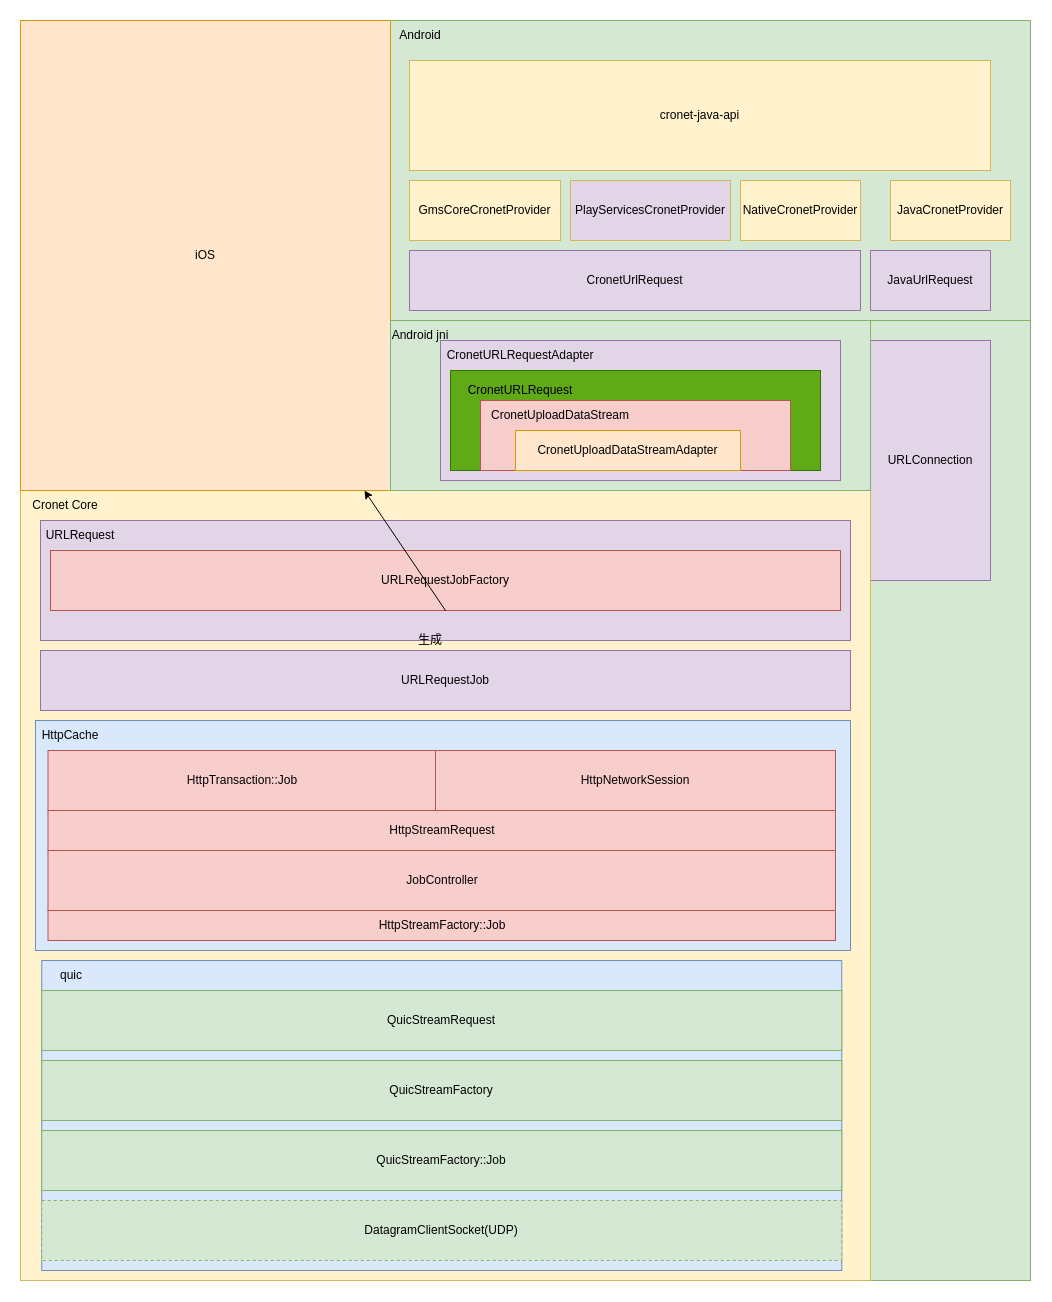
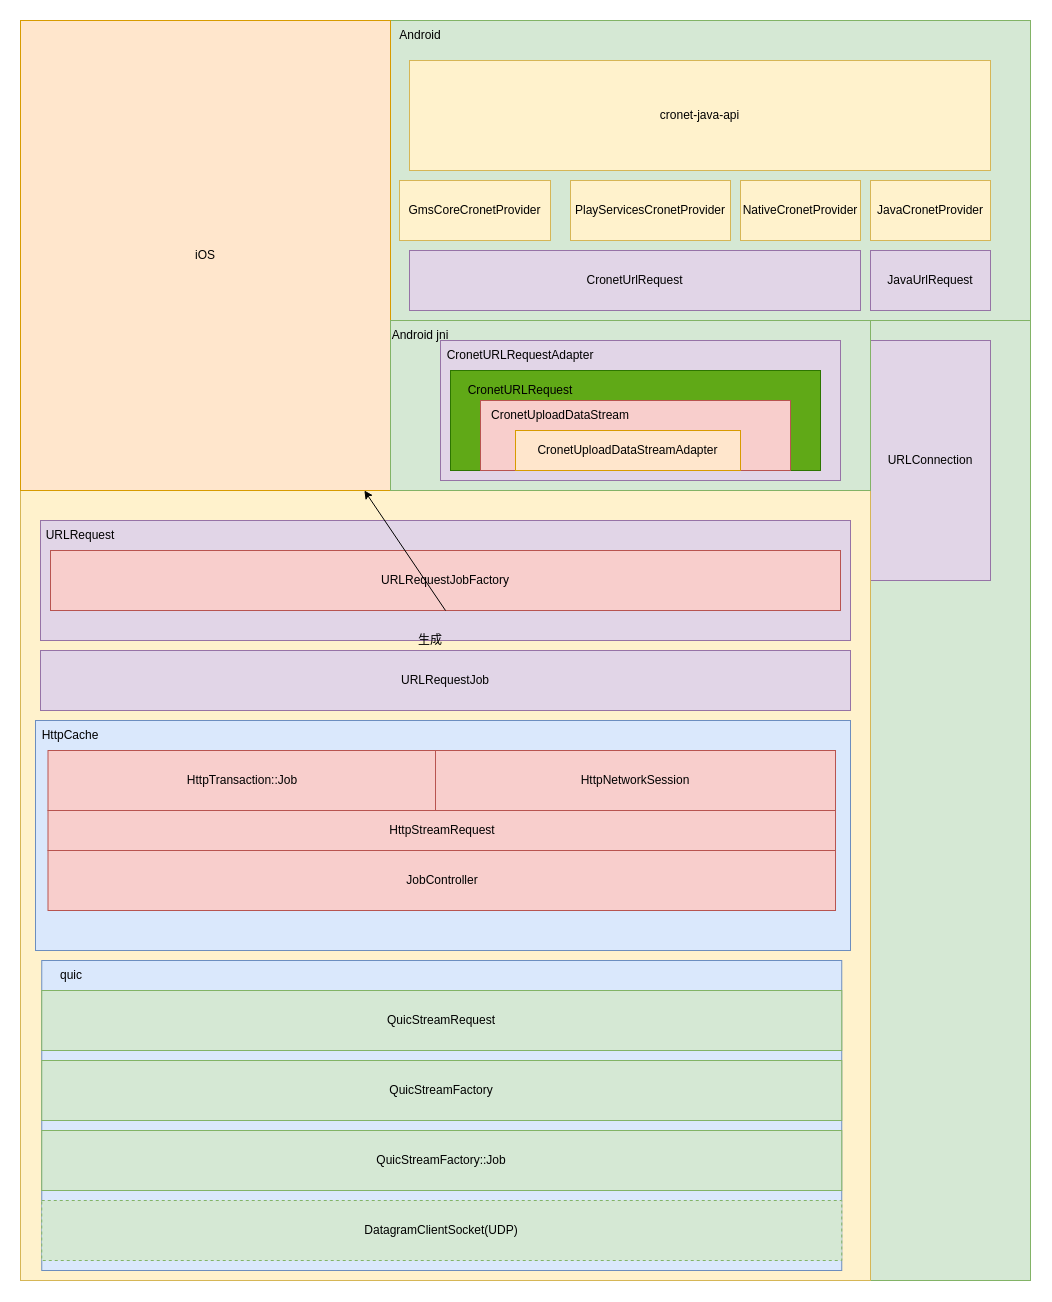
(485, 211) -> (475, 211)
(651, 211) -> (651, 211)
(951, 211) -> (931, 211)
(66, 506) -> none
(442, 926) -> none
